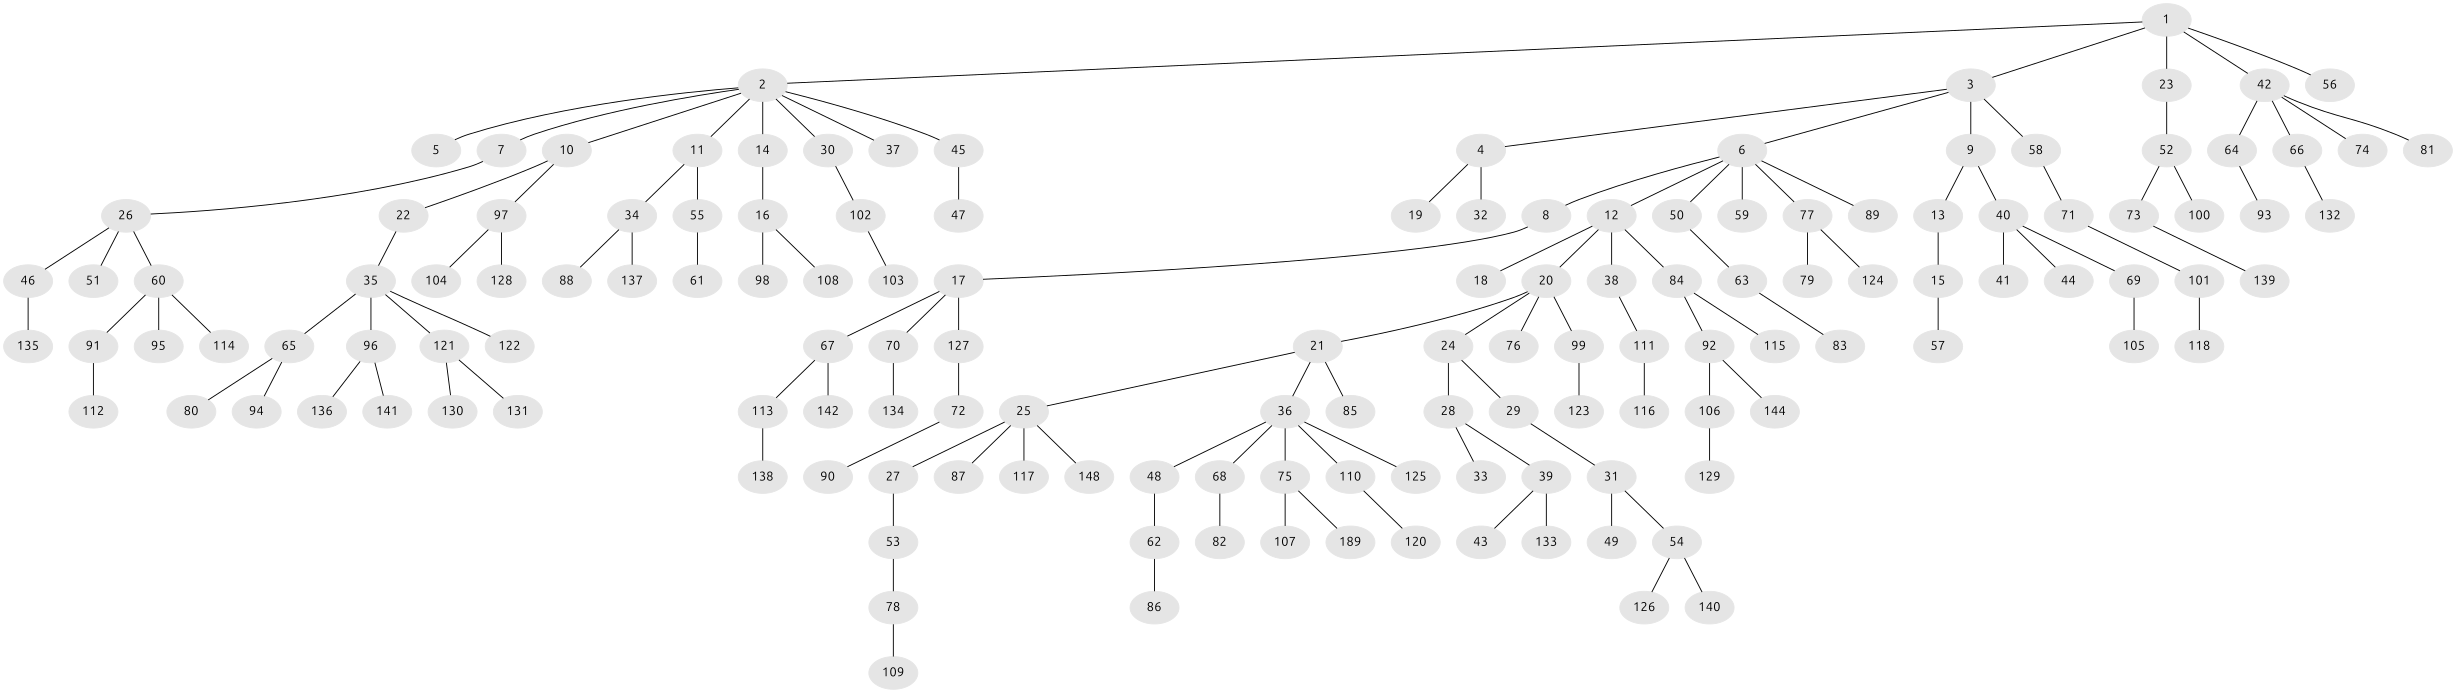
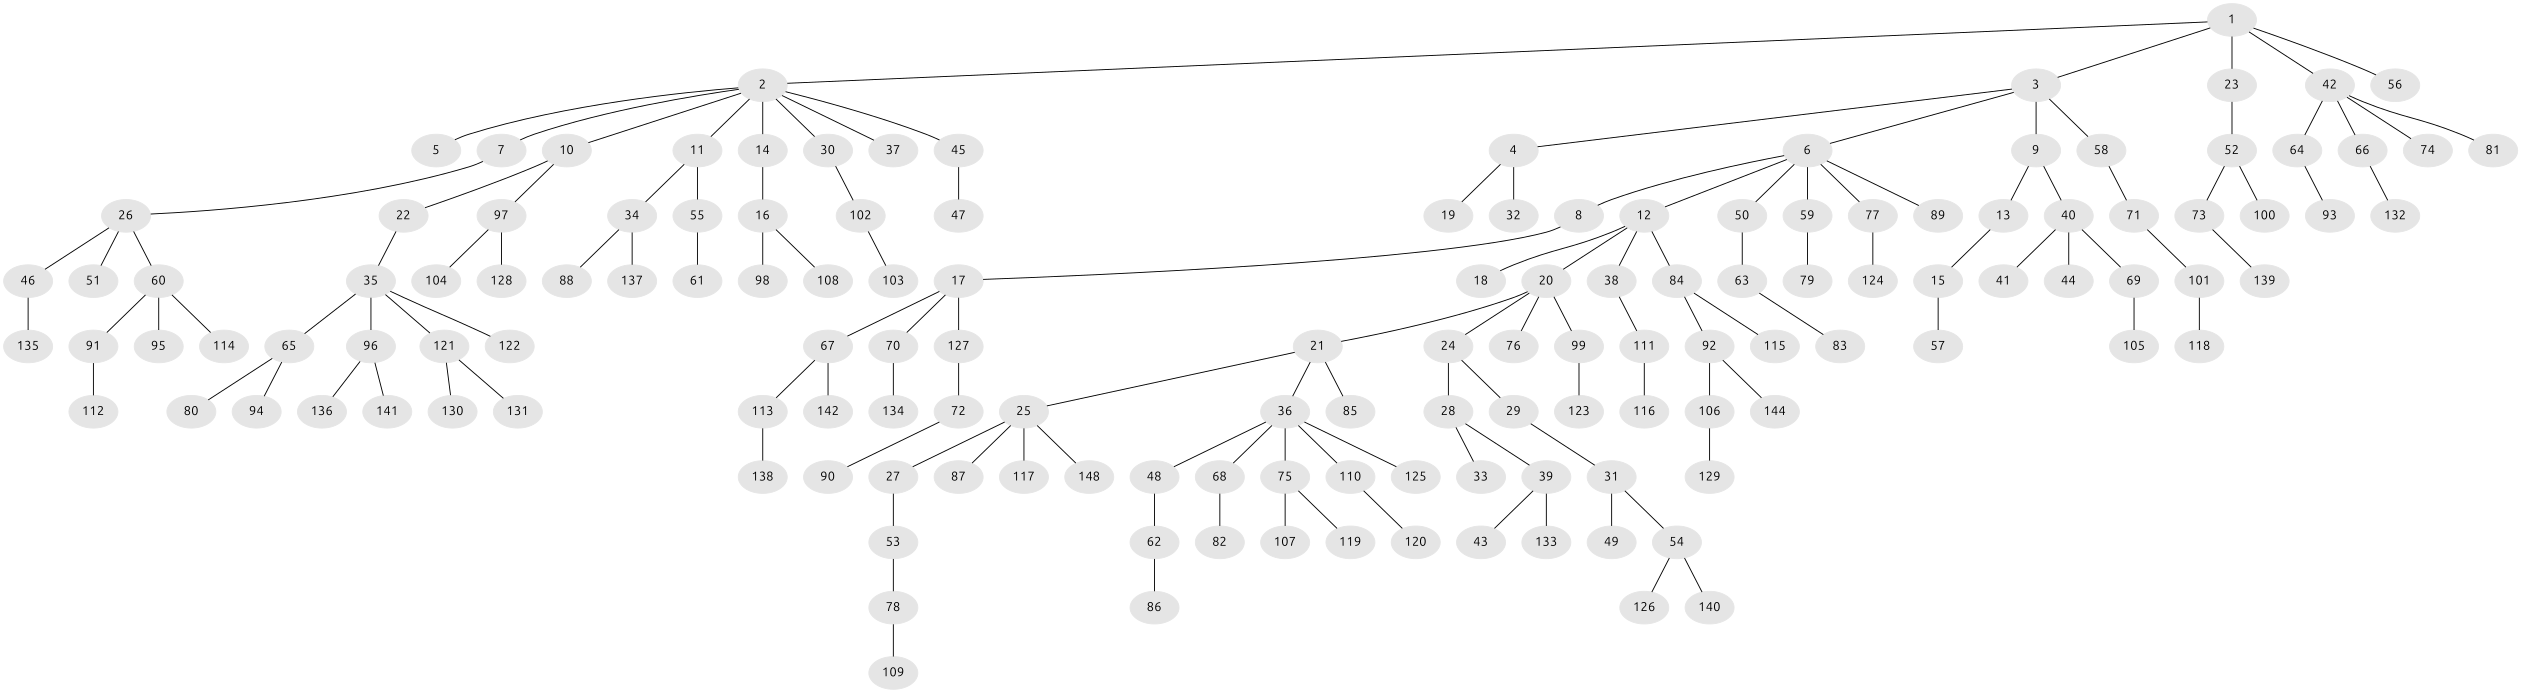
(1808, 249) -> (1808, 249)
(1350, 542) -> (1350, 542)
